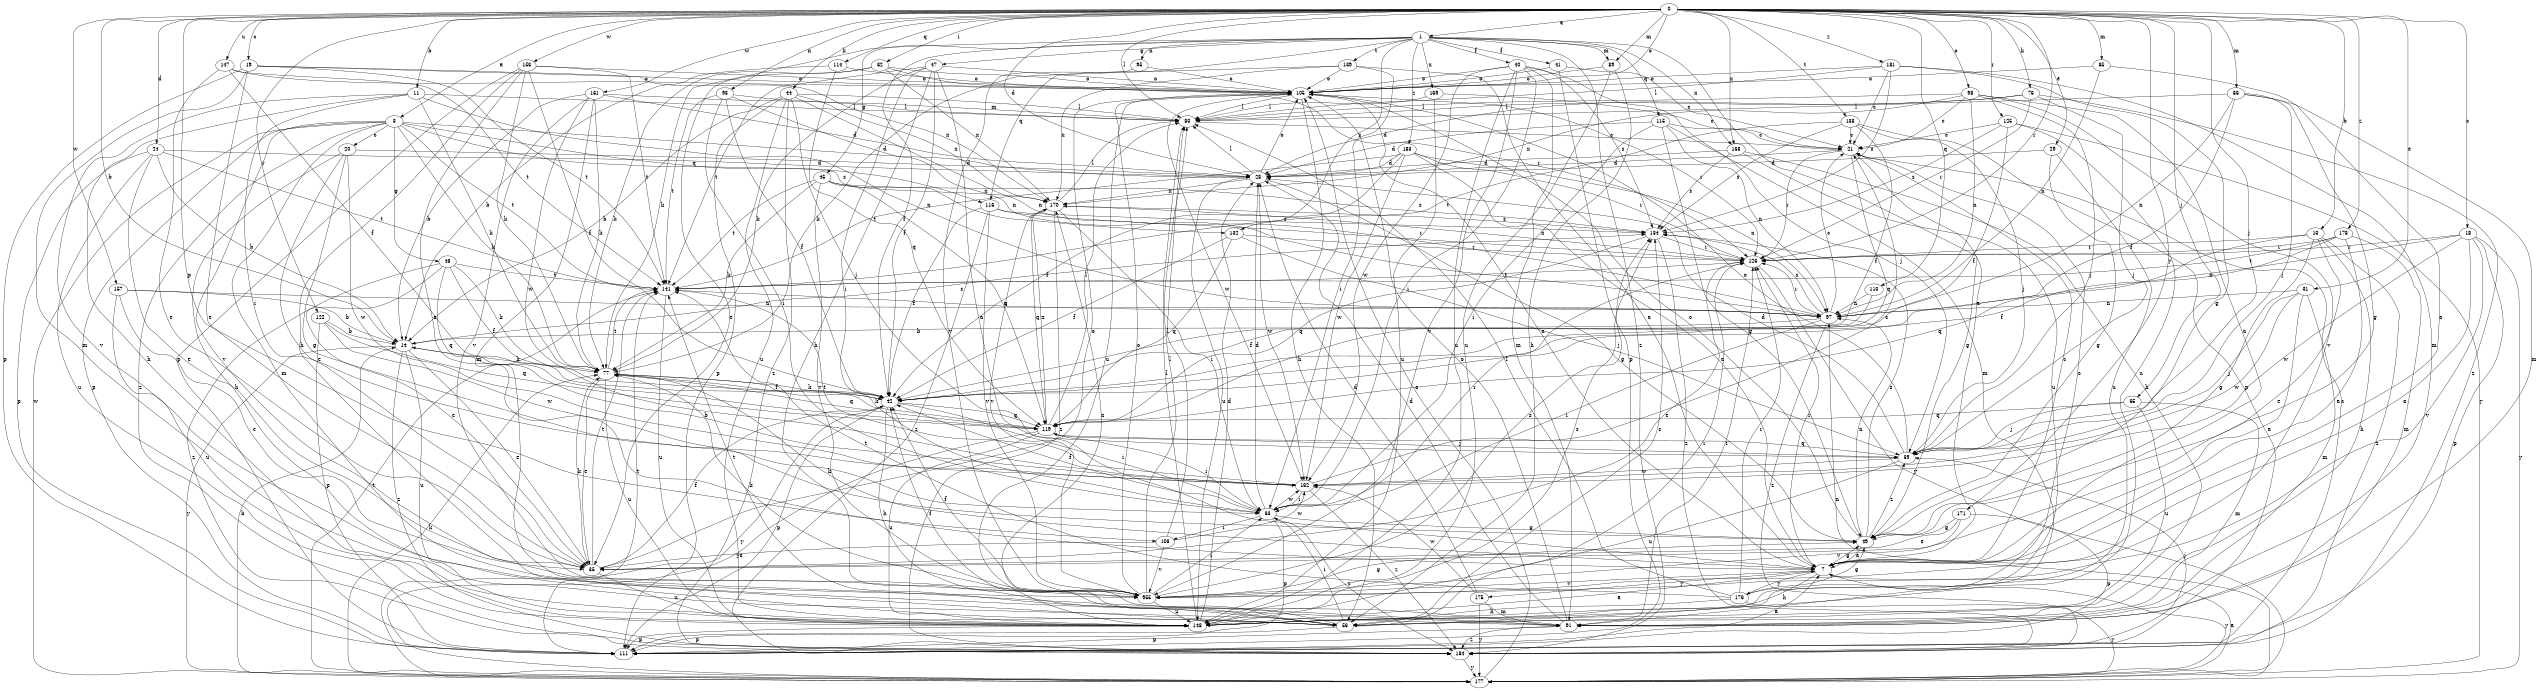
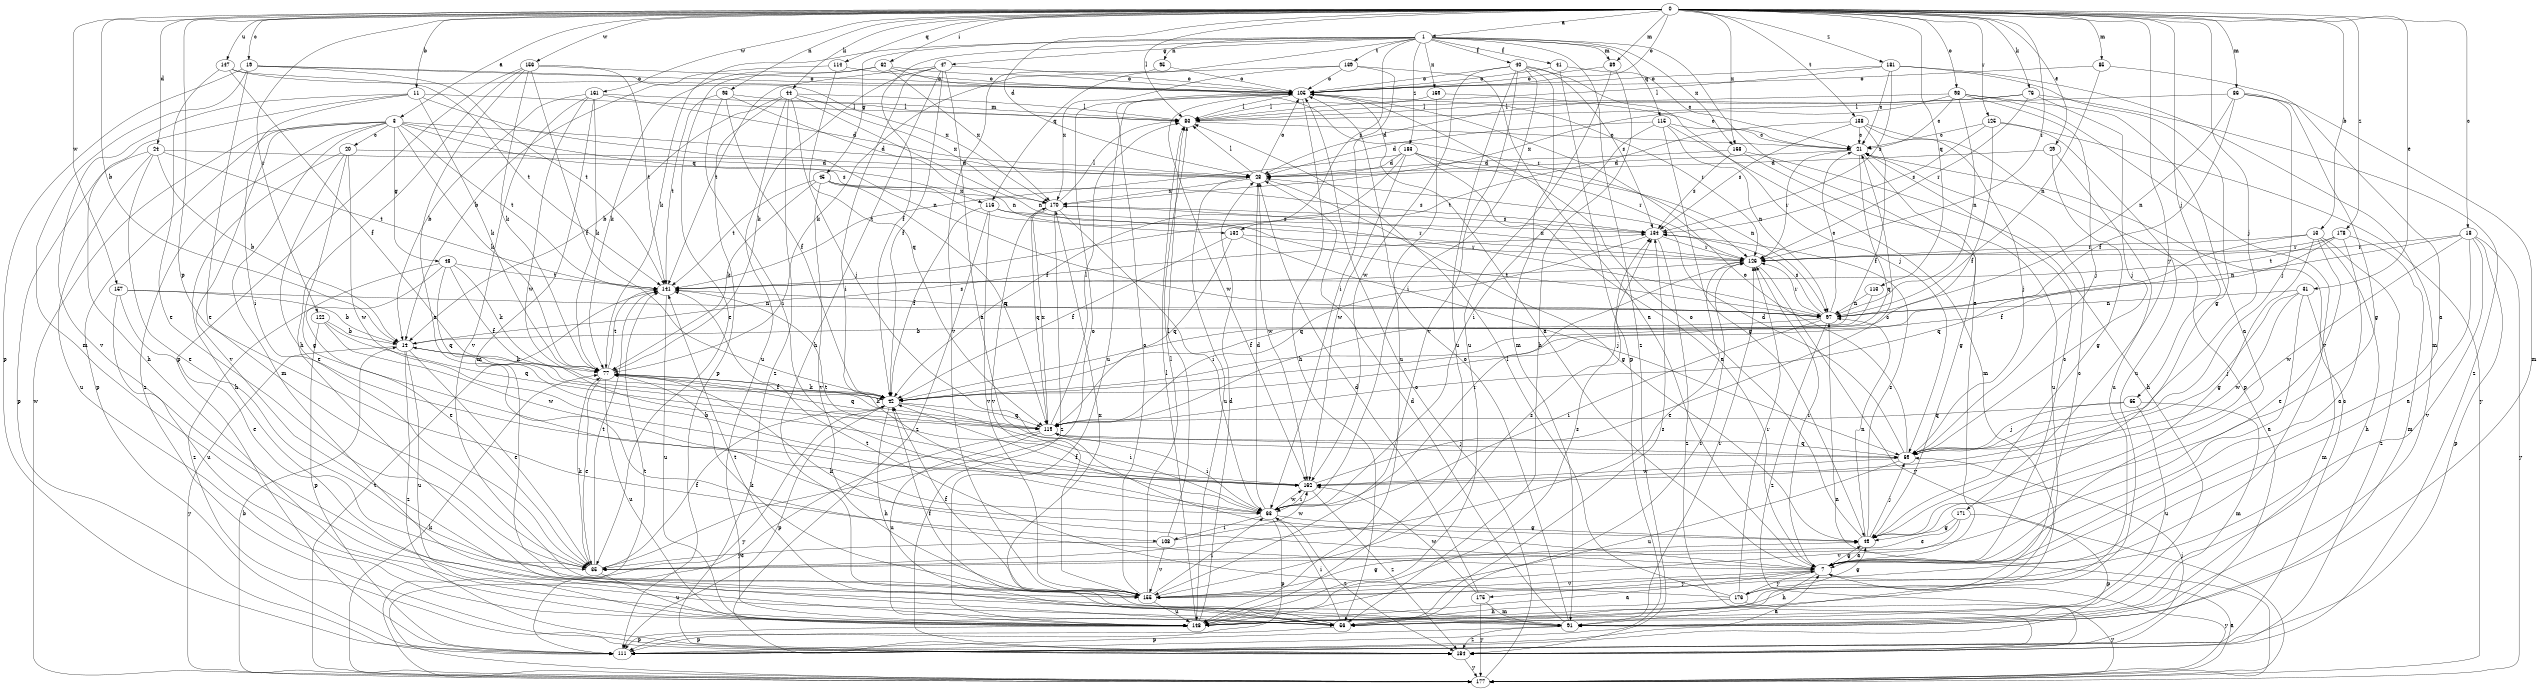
(1891, 500) -> (1890, 500)
(1147, 598) -> (1147, 598)
